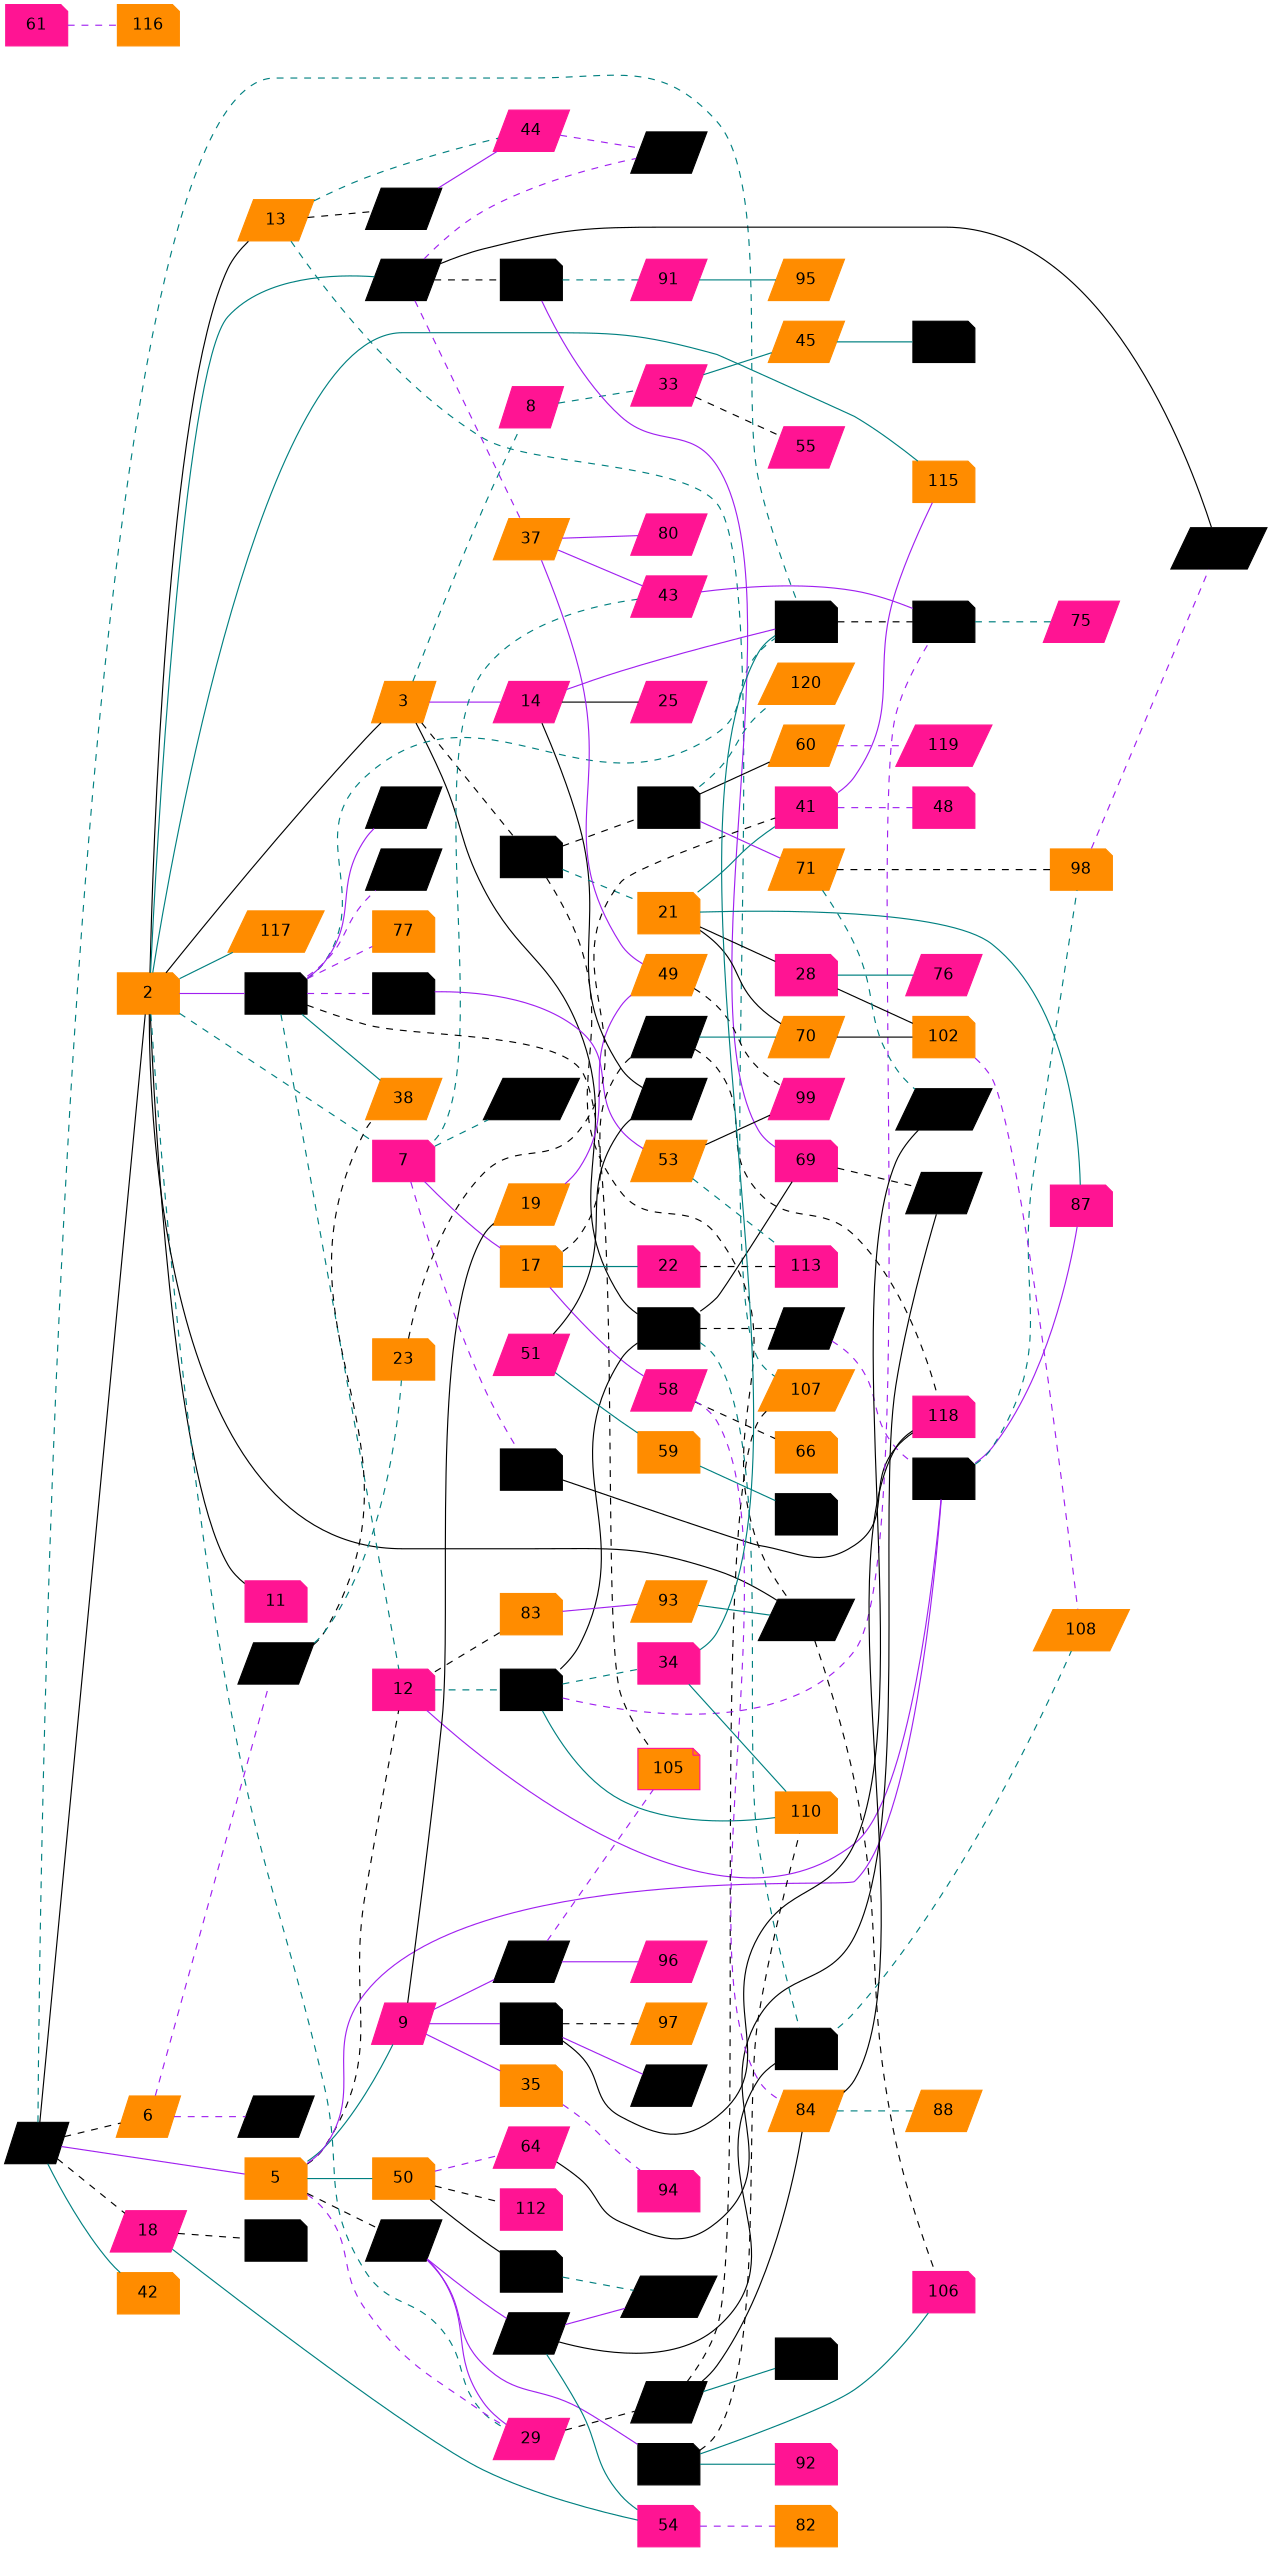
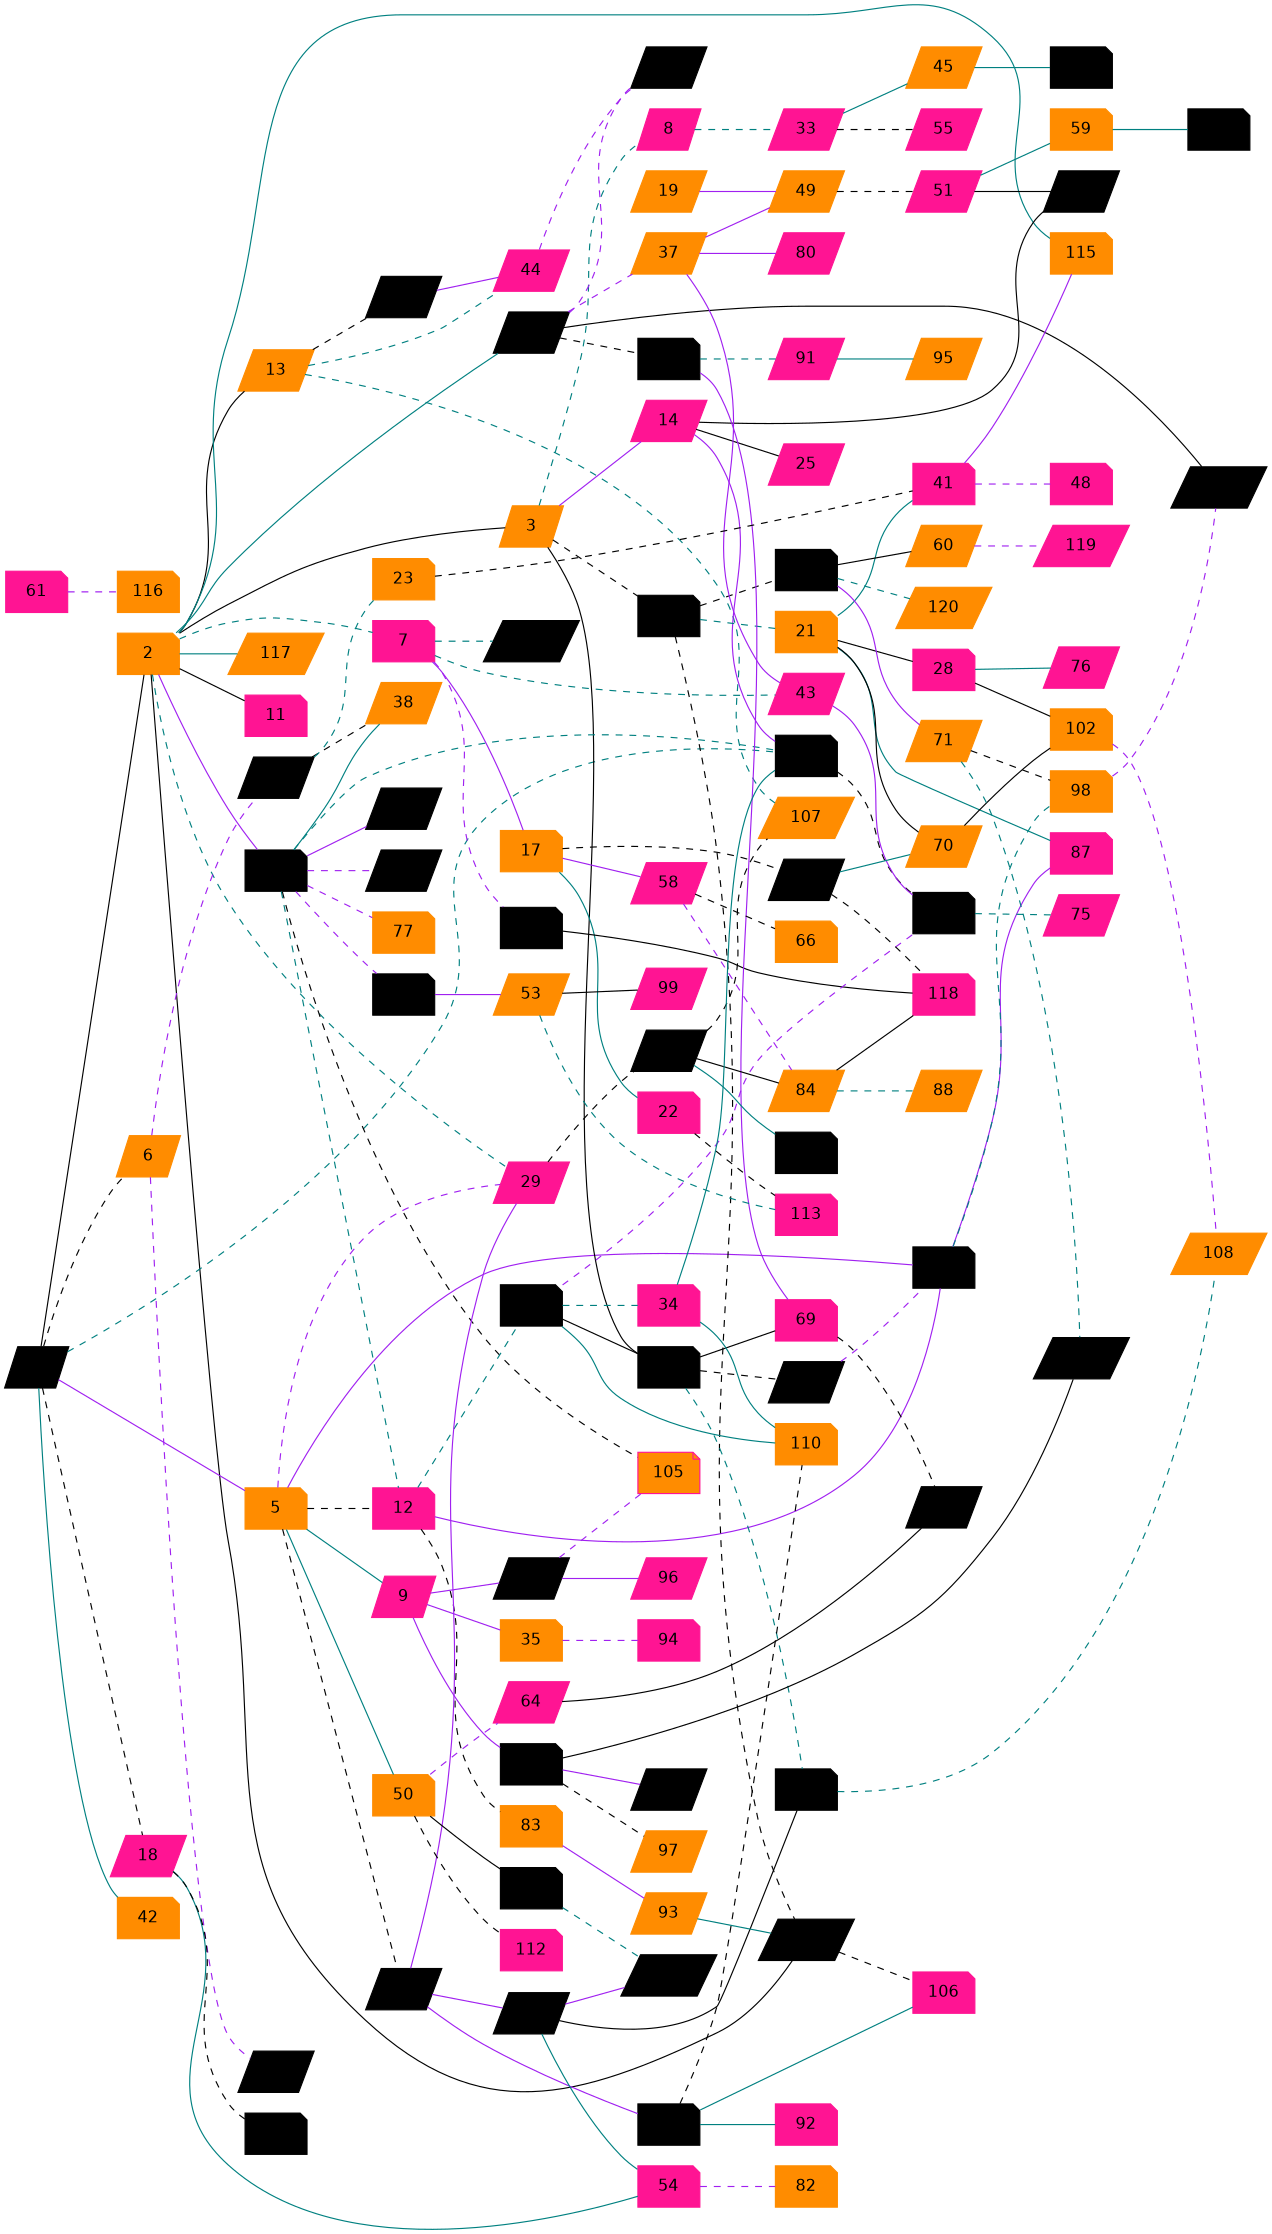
(749, 1057) -> (875, 191)
(445, 1610) -> none
